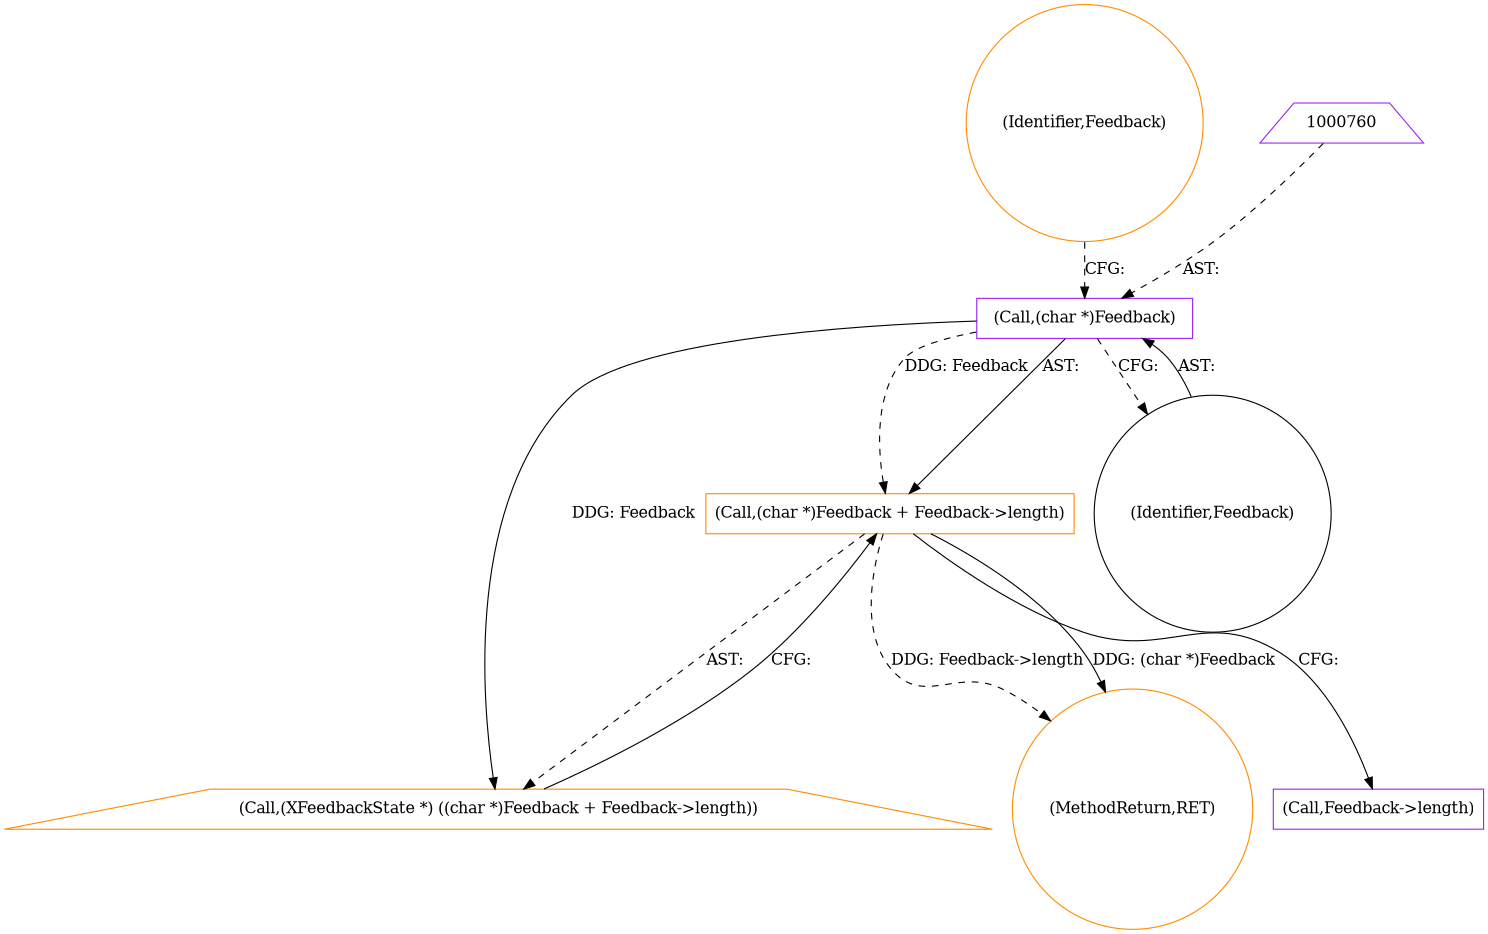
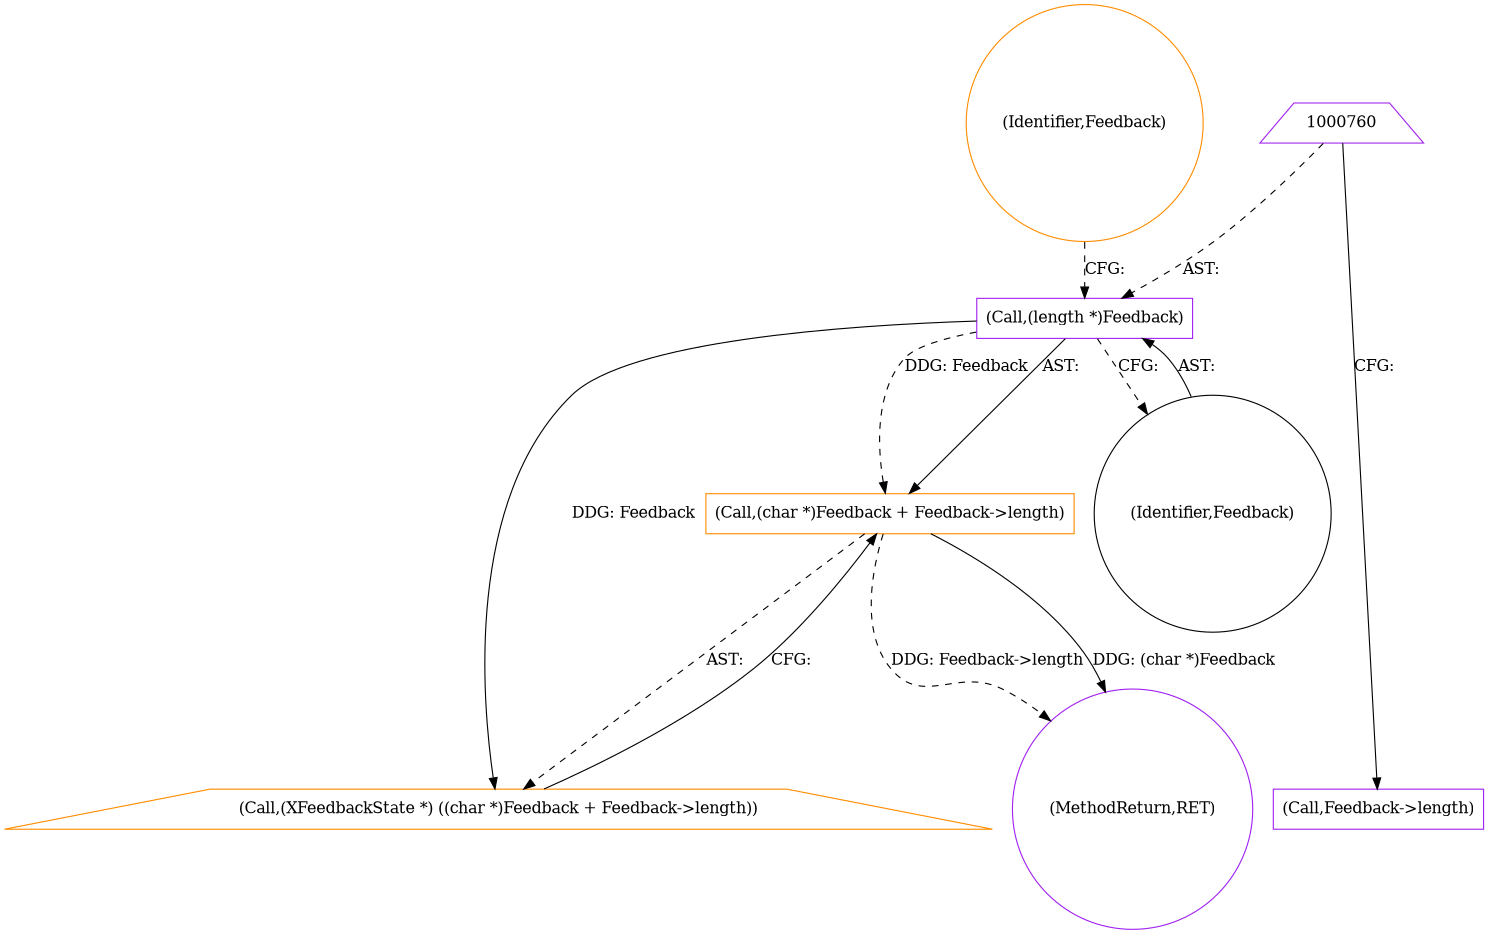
(1085, 318) -> (1085, 318)
(1163, 639) -> (1360, 461)
(1133, 809) -> (1133, 809)
